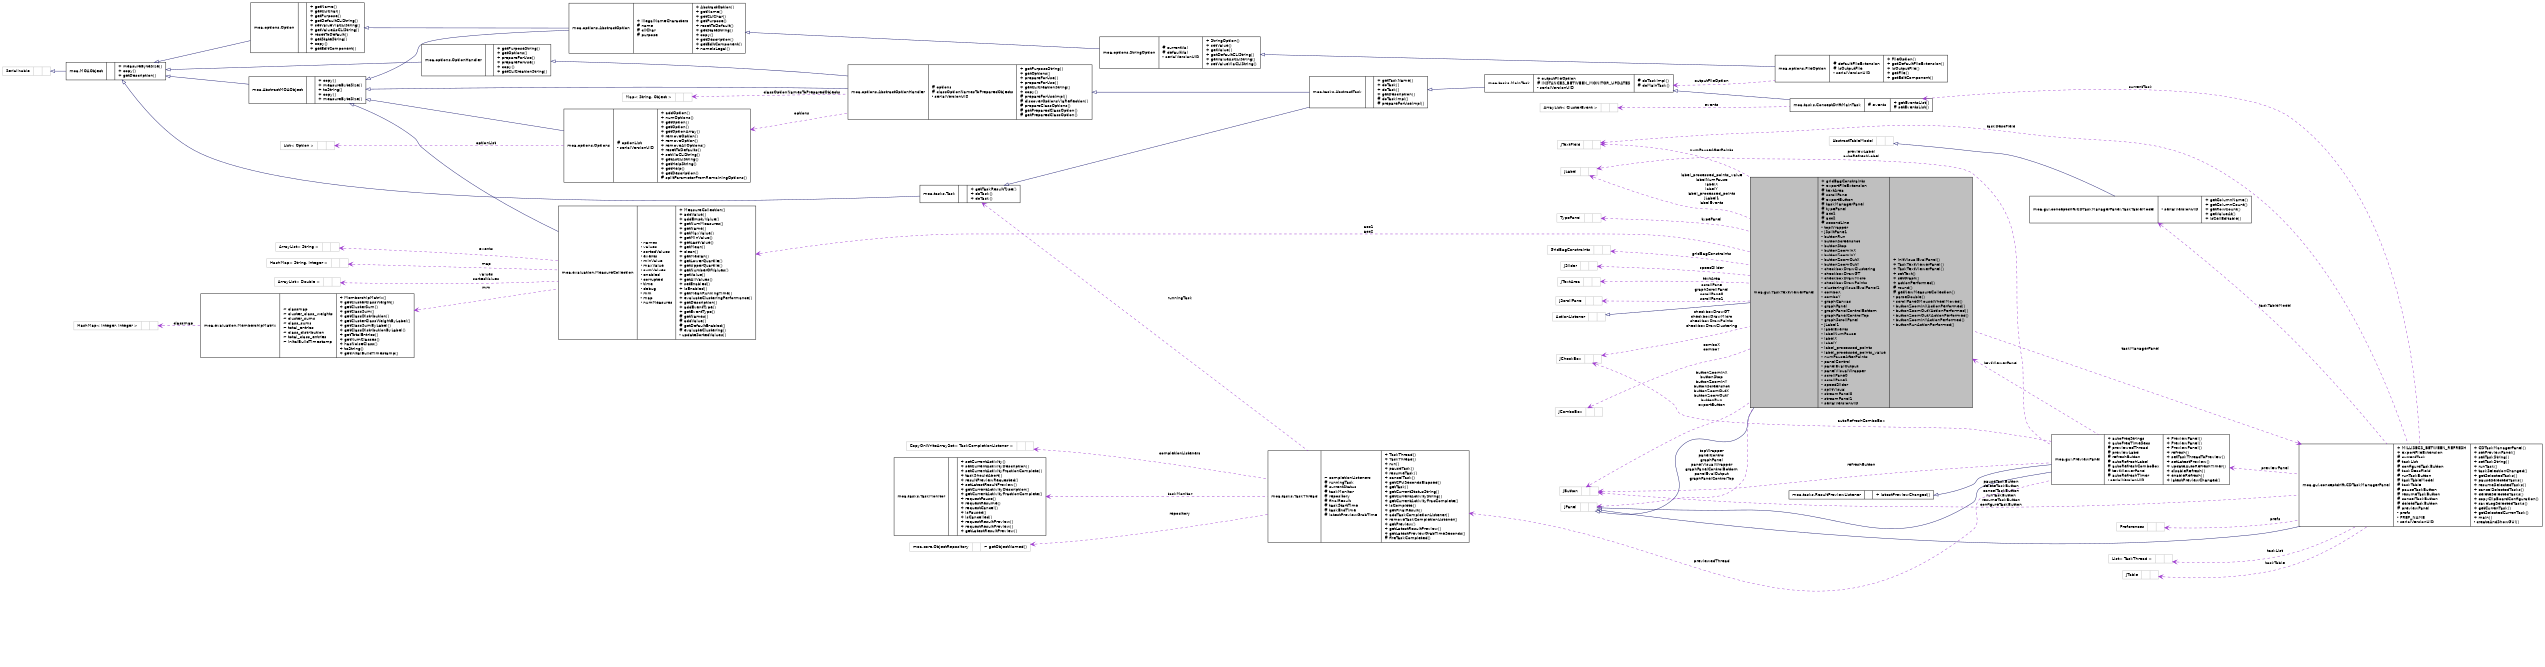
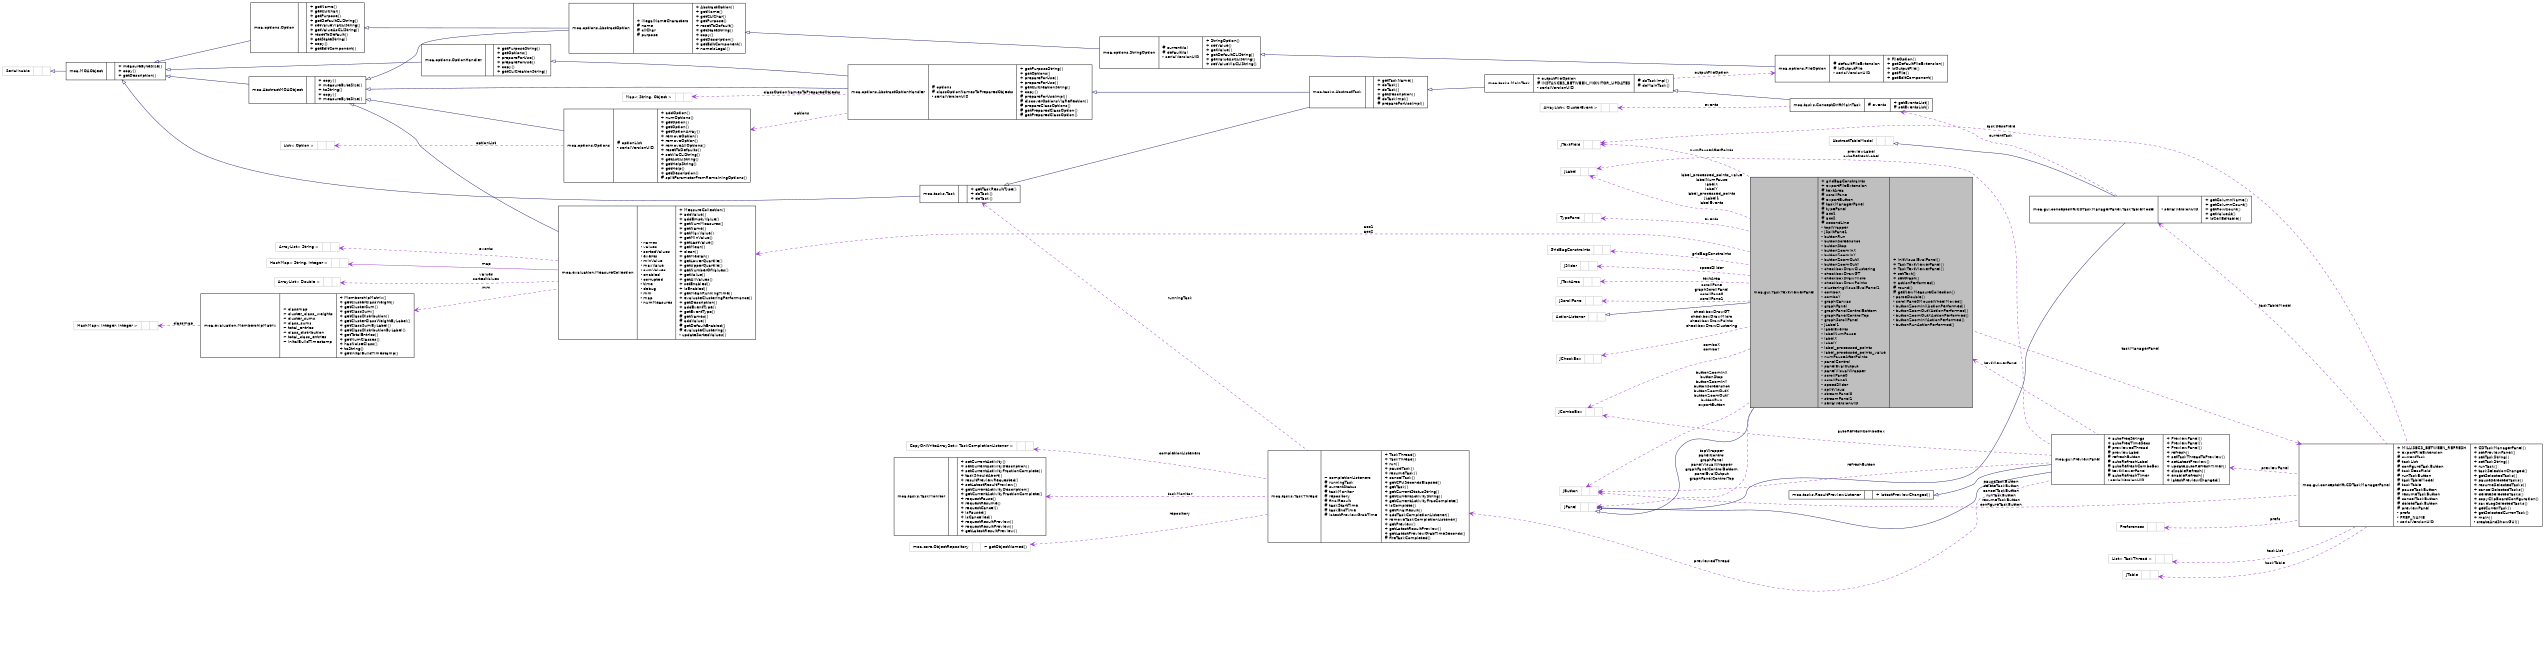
(1726, 84) -> (1722, 76)
(2288, 117) -> (2014, 146)
(1712, 219) -> (1712, 219)
(456, 267) -> (456, 267)
(1816, 426) -> (1829, 441)
(1933, 541) -> (1933, 482)
